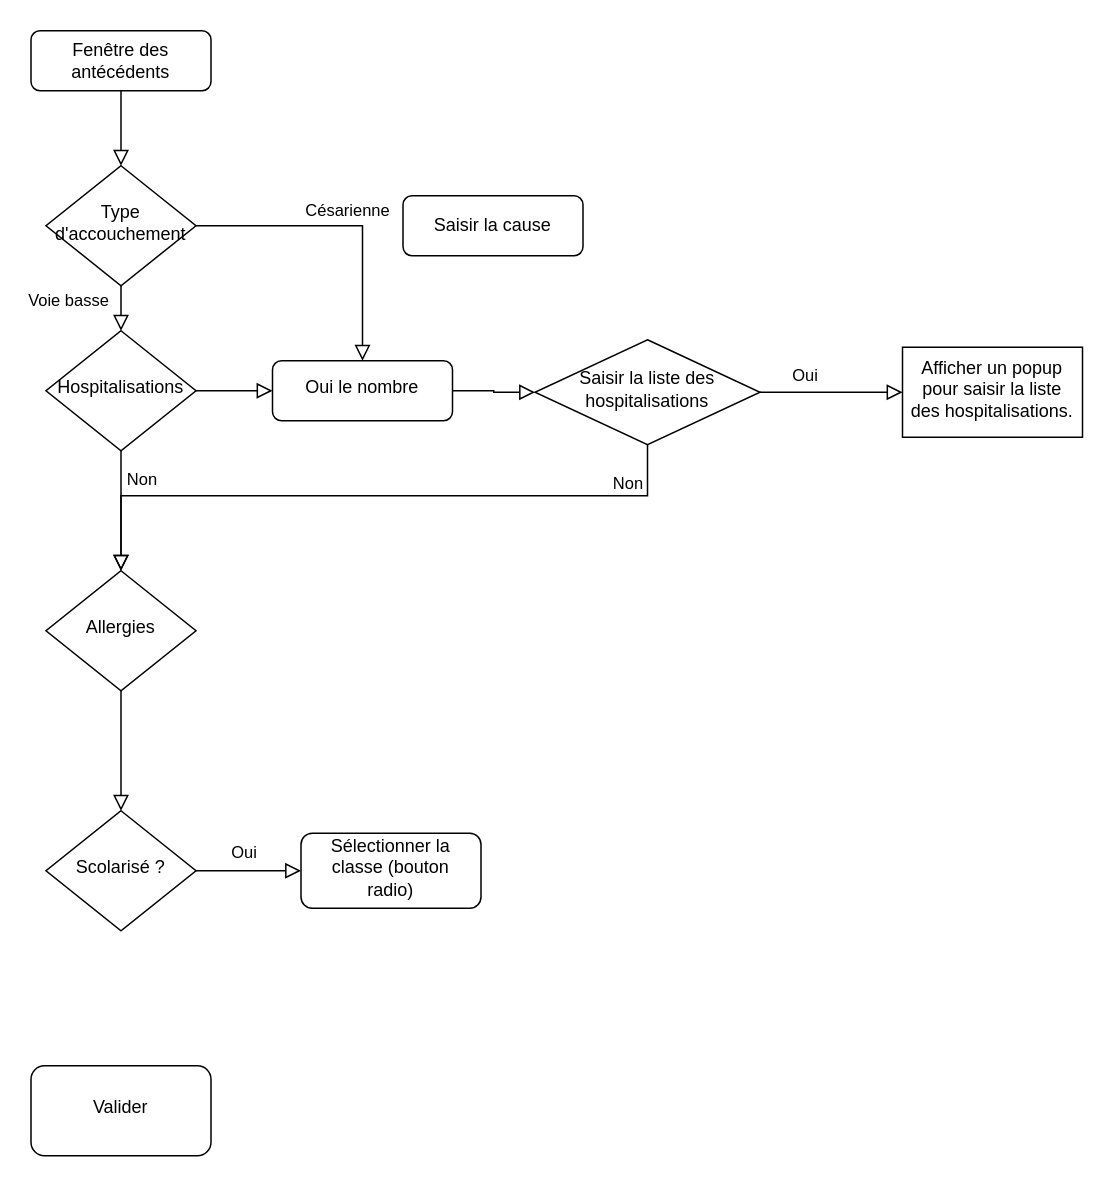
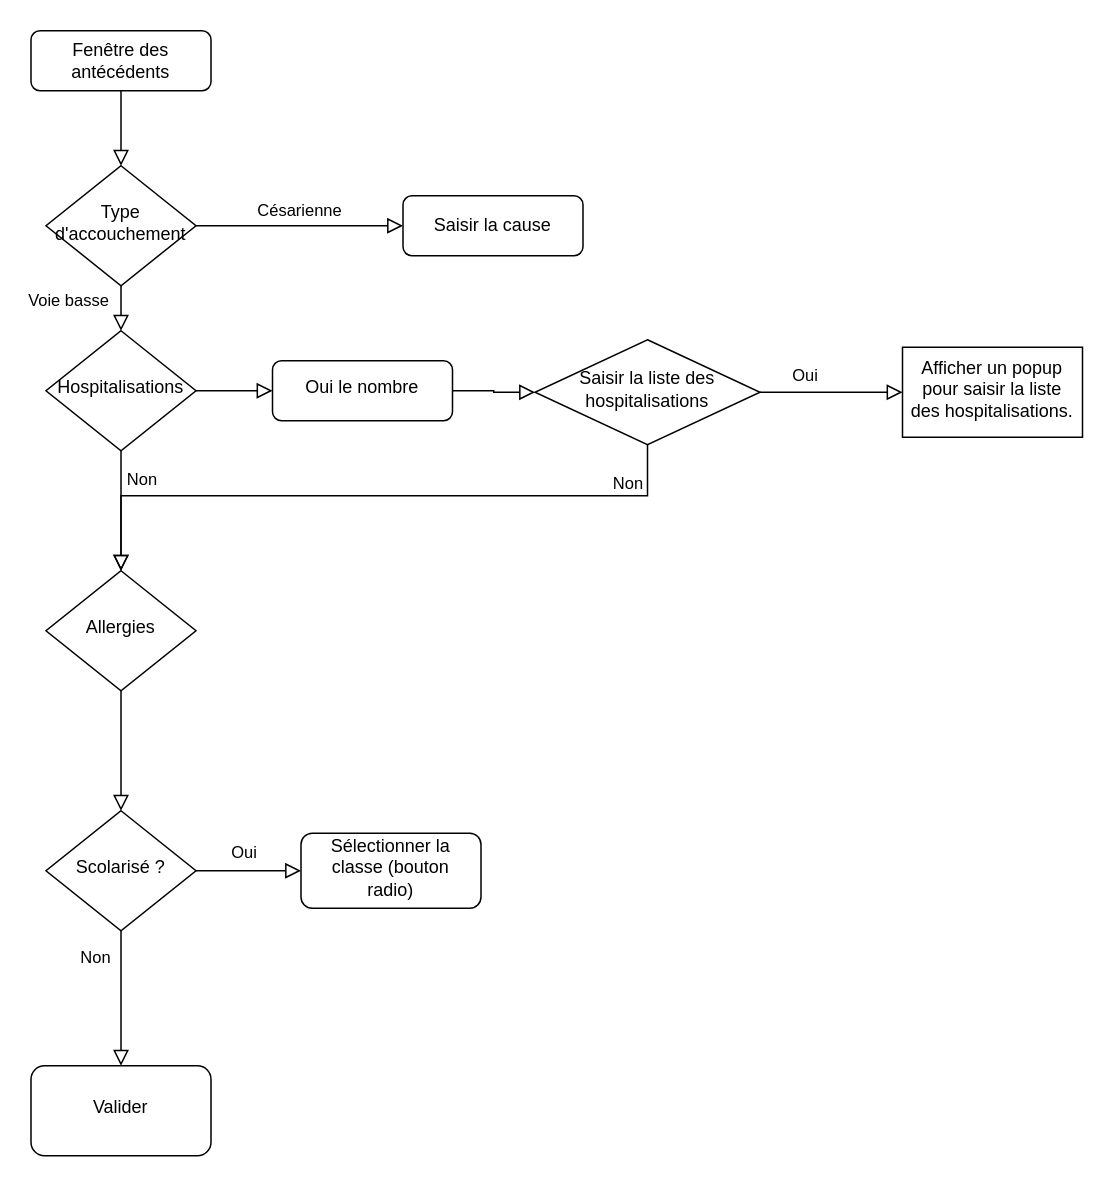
(362, 284) -> (374, 226)
none -> (121, 990)
